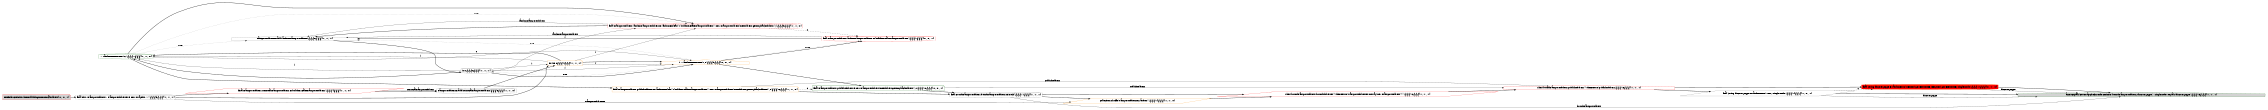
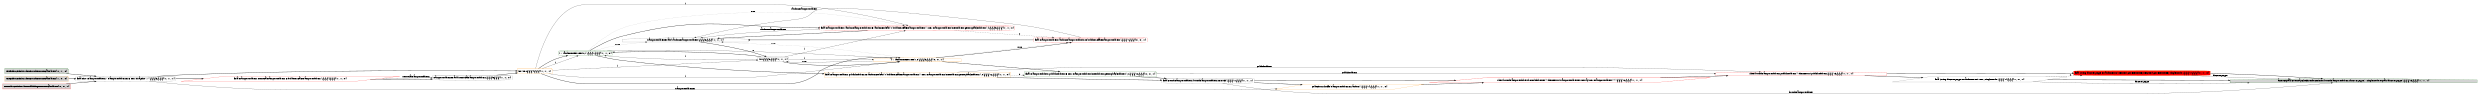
(519, 67) -> (654, 65)
none -> (37, 71)
(592, 75) -> (831, 62)
none -> (37, 79)
